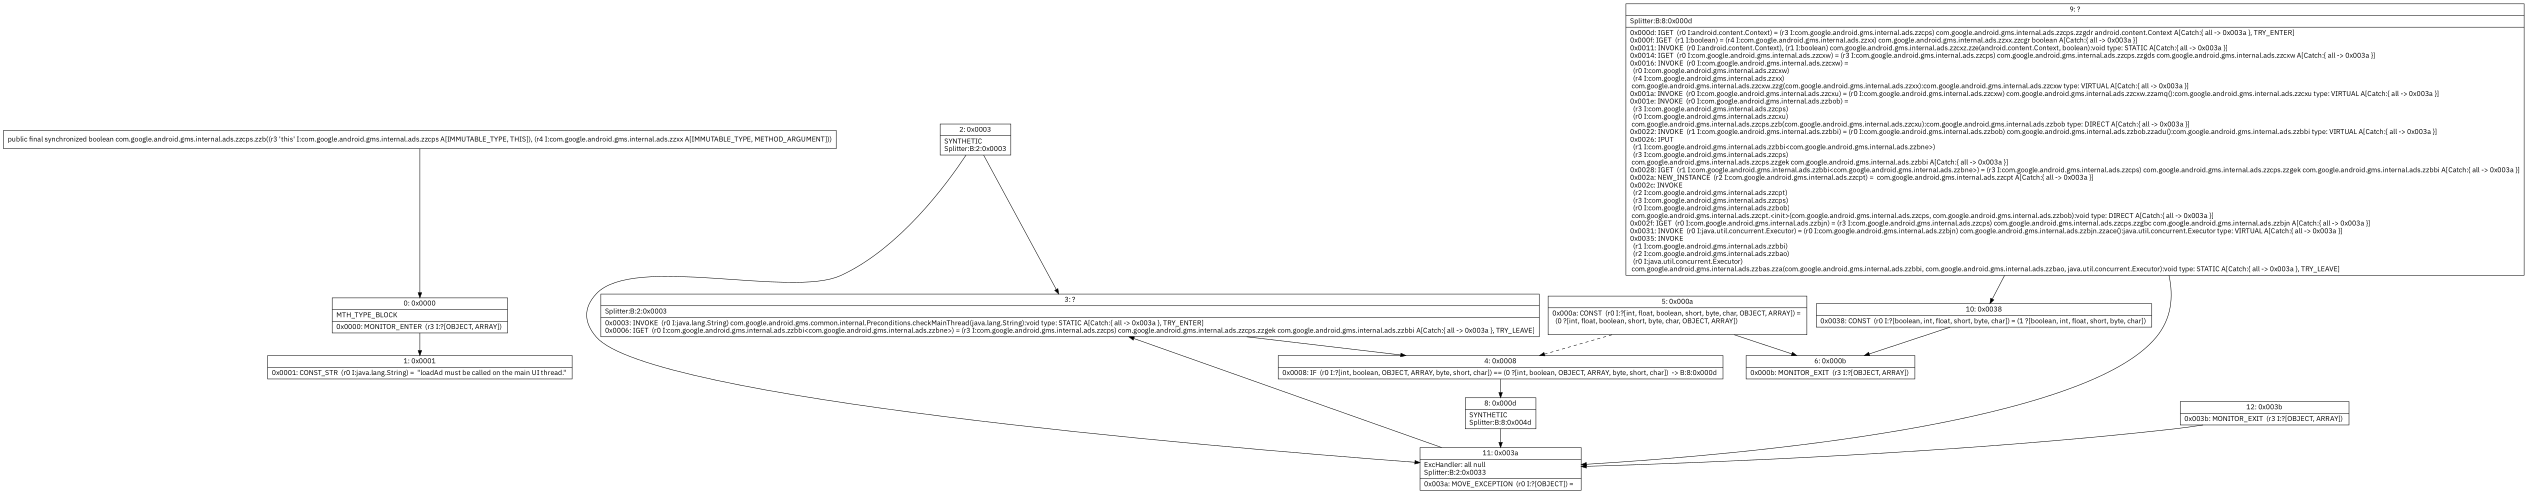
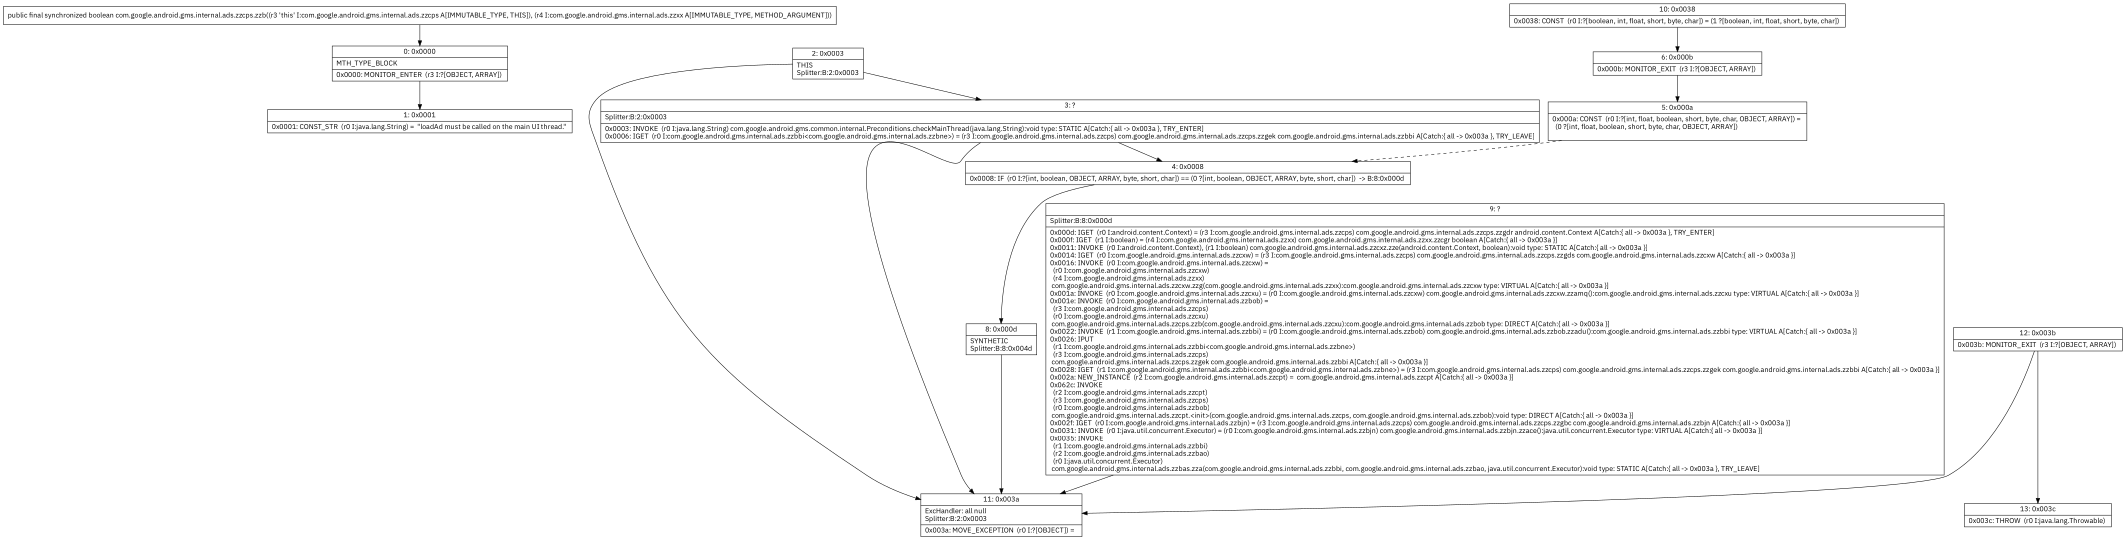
(964, 141) -> (805, 65)
(1658, 185) -> (1078, 385)
(1998, 287) -> none
(1763, 344) -> (1678, 86)
(1288, 393) -> (885, 266)
(1455, 472) -> (956, 519)
none -> (2038, 515)
